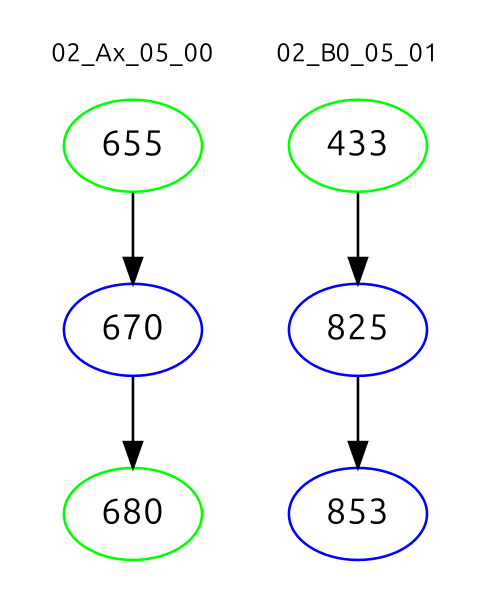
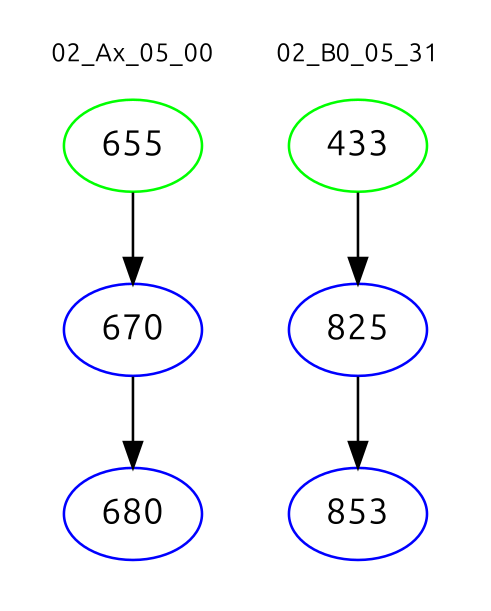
(358, 55) -> (358, 55)
(133, 514) -> (133, 514)
